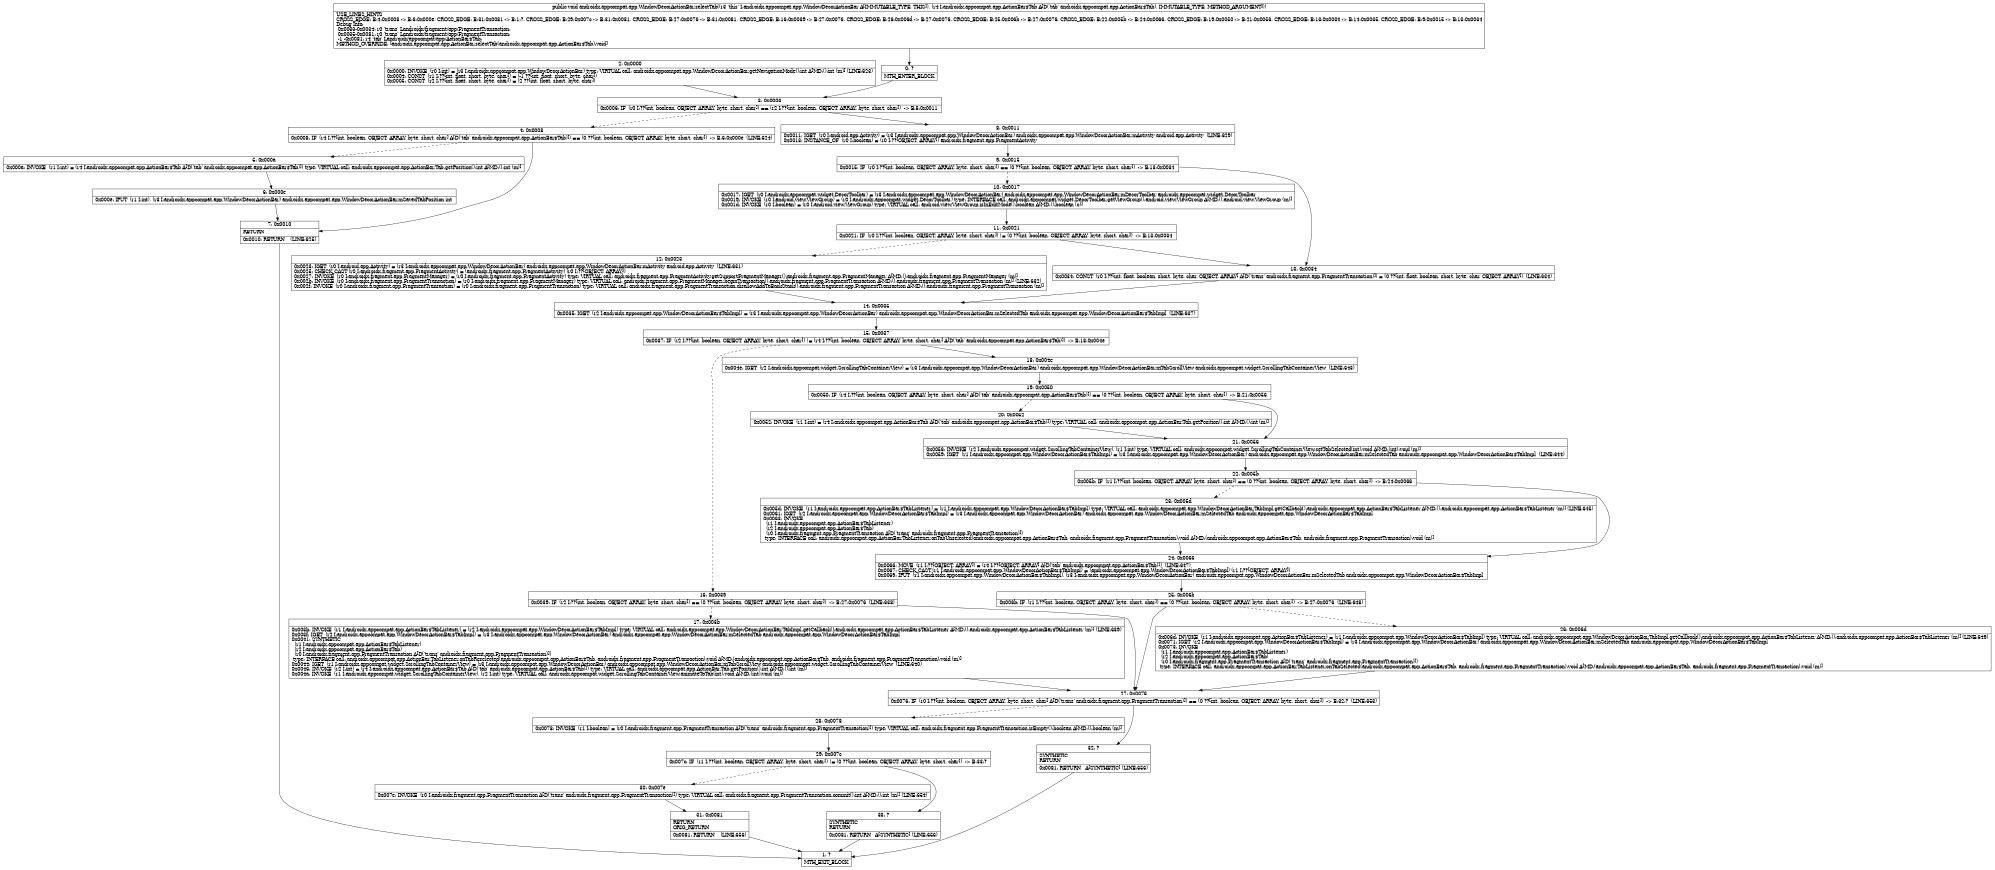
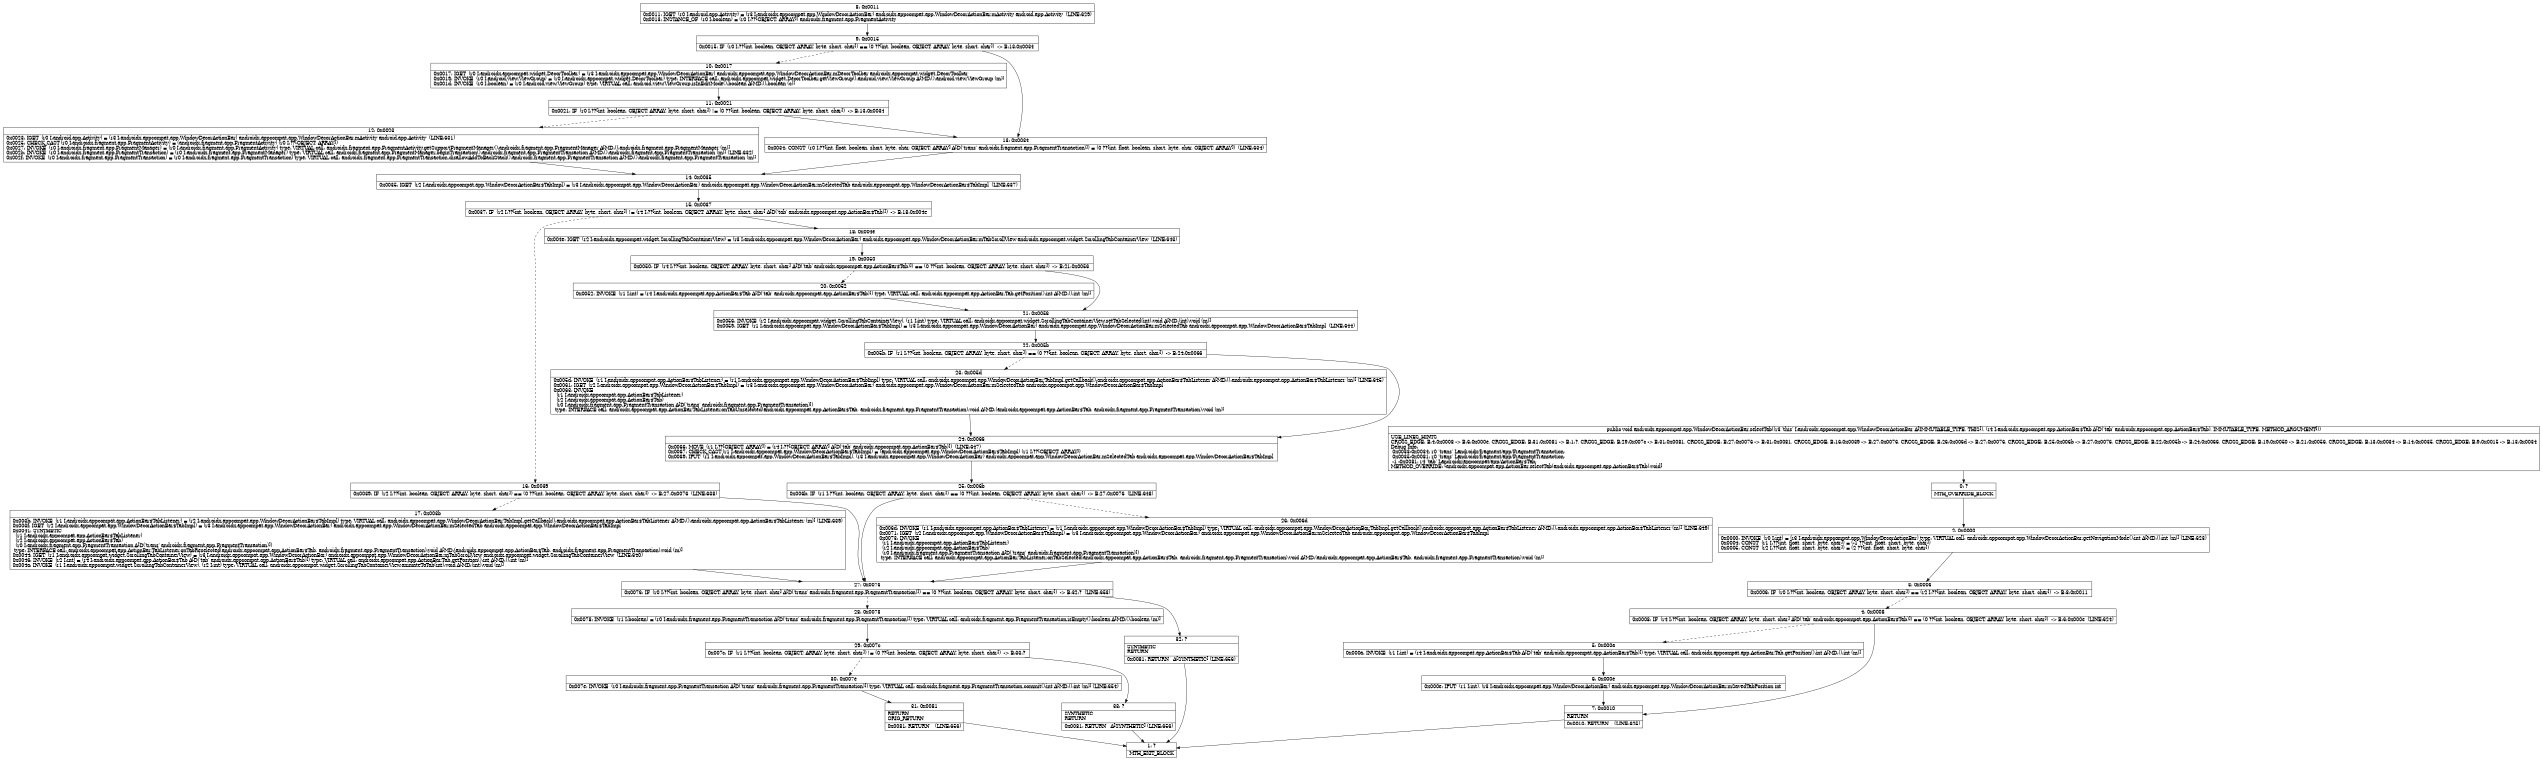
(909, 77) -> (1964, 494)
(860, 90) -> (1964, 511)
(877, 118) -> none
